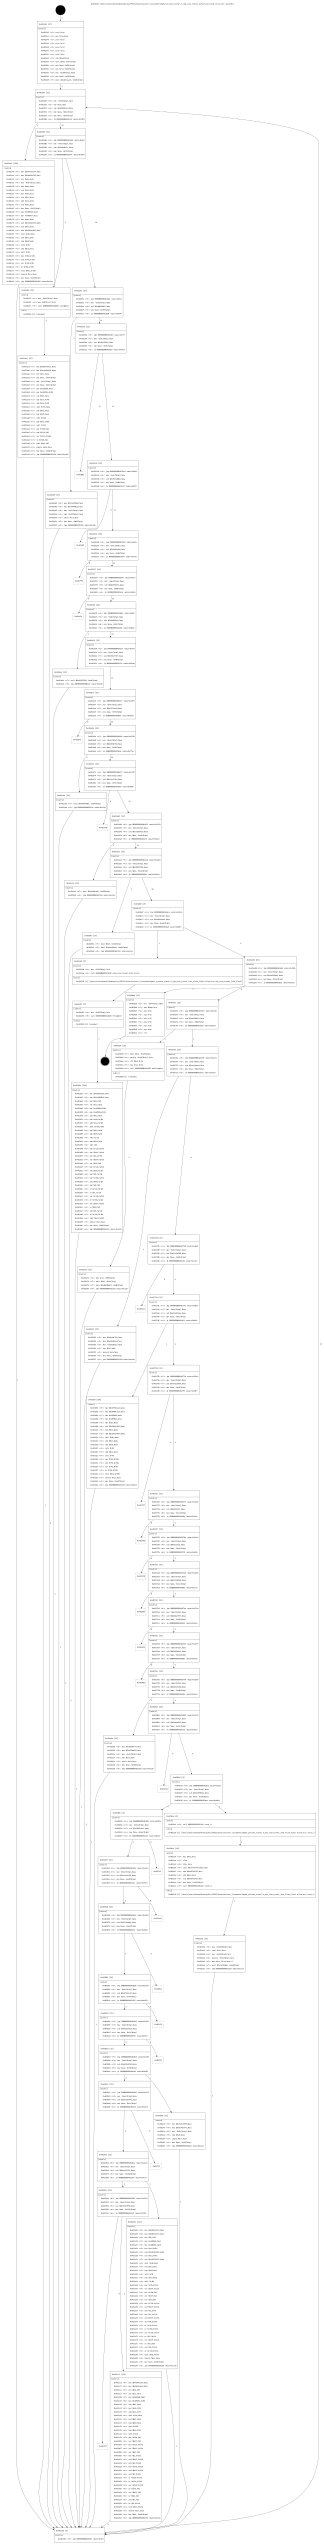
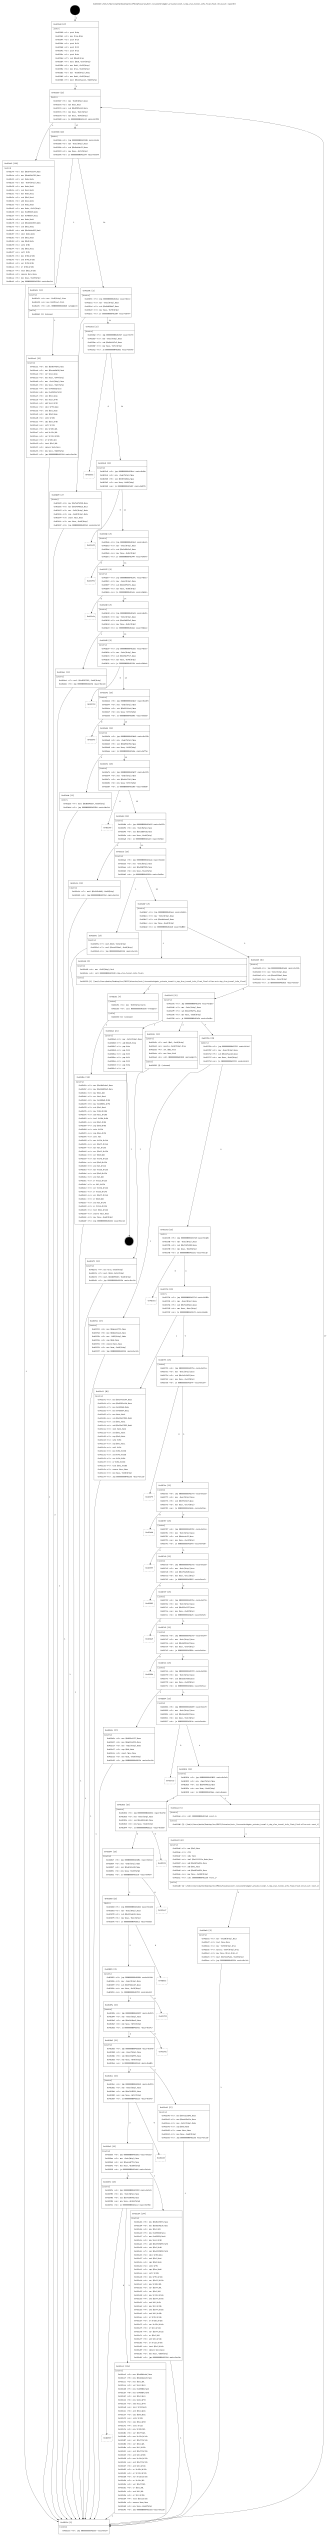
none -> (91, 704)
(205, 988) -> (153, 1024)
